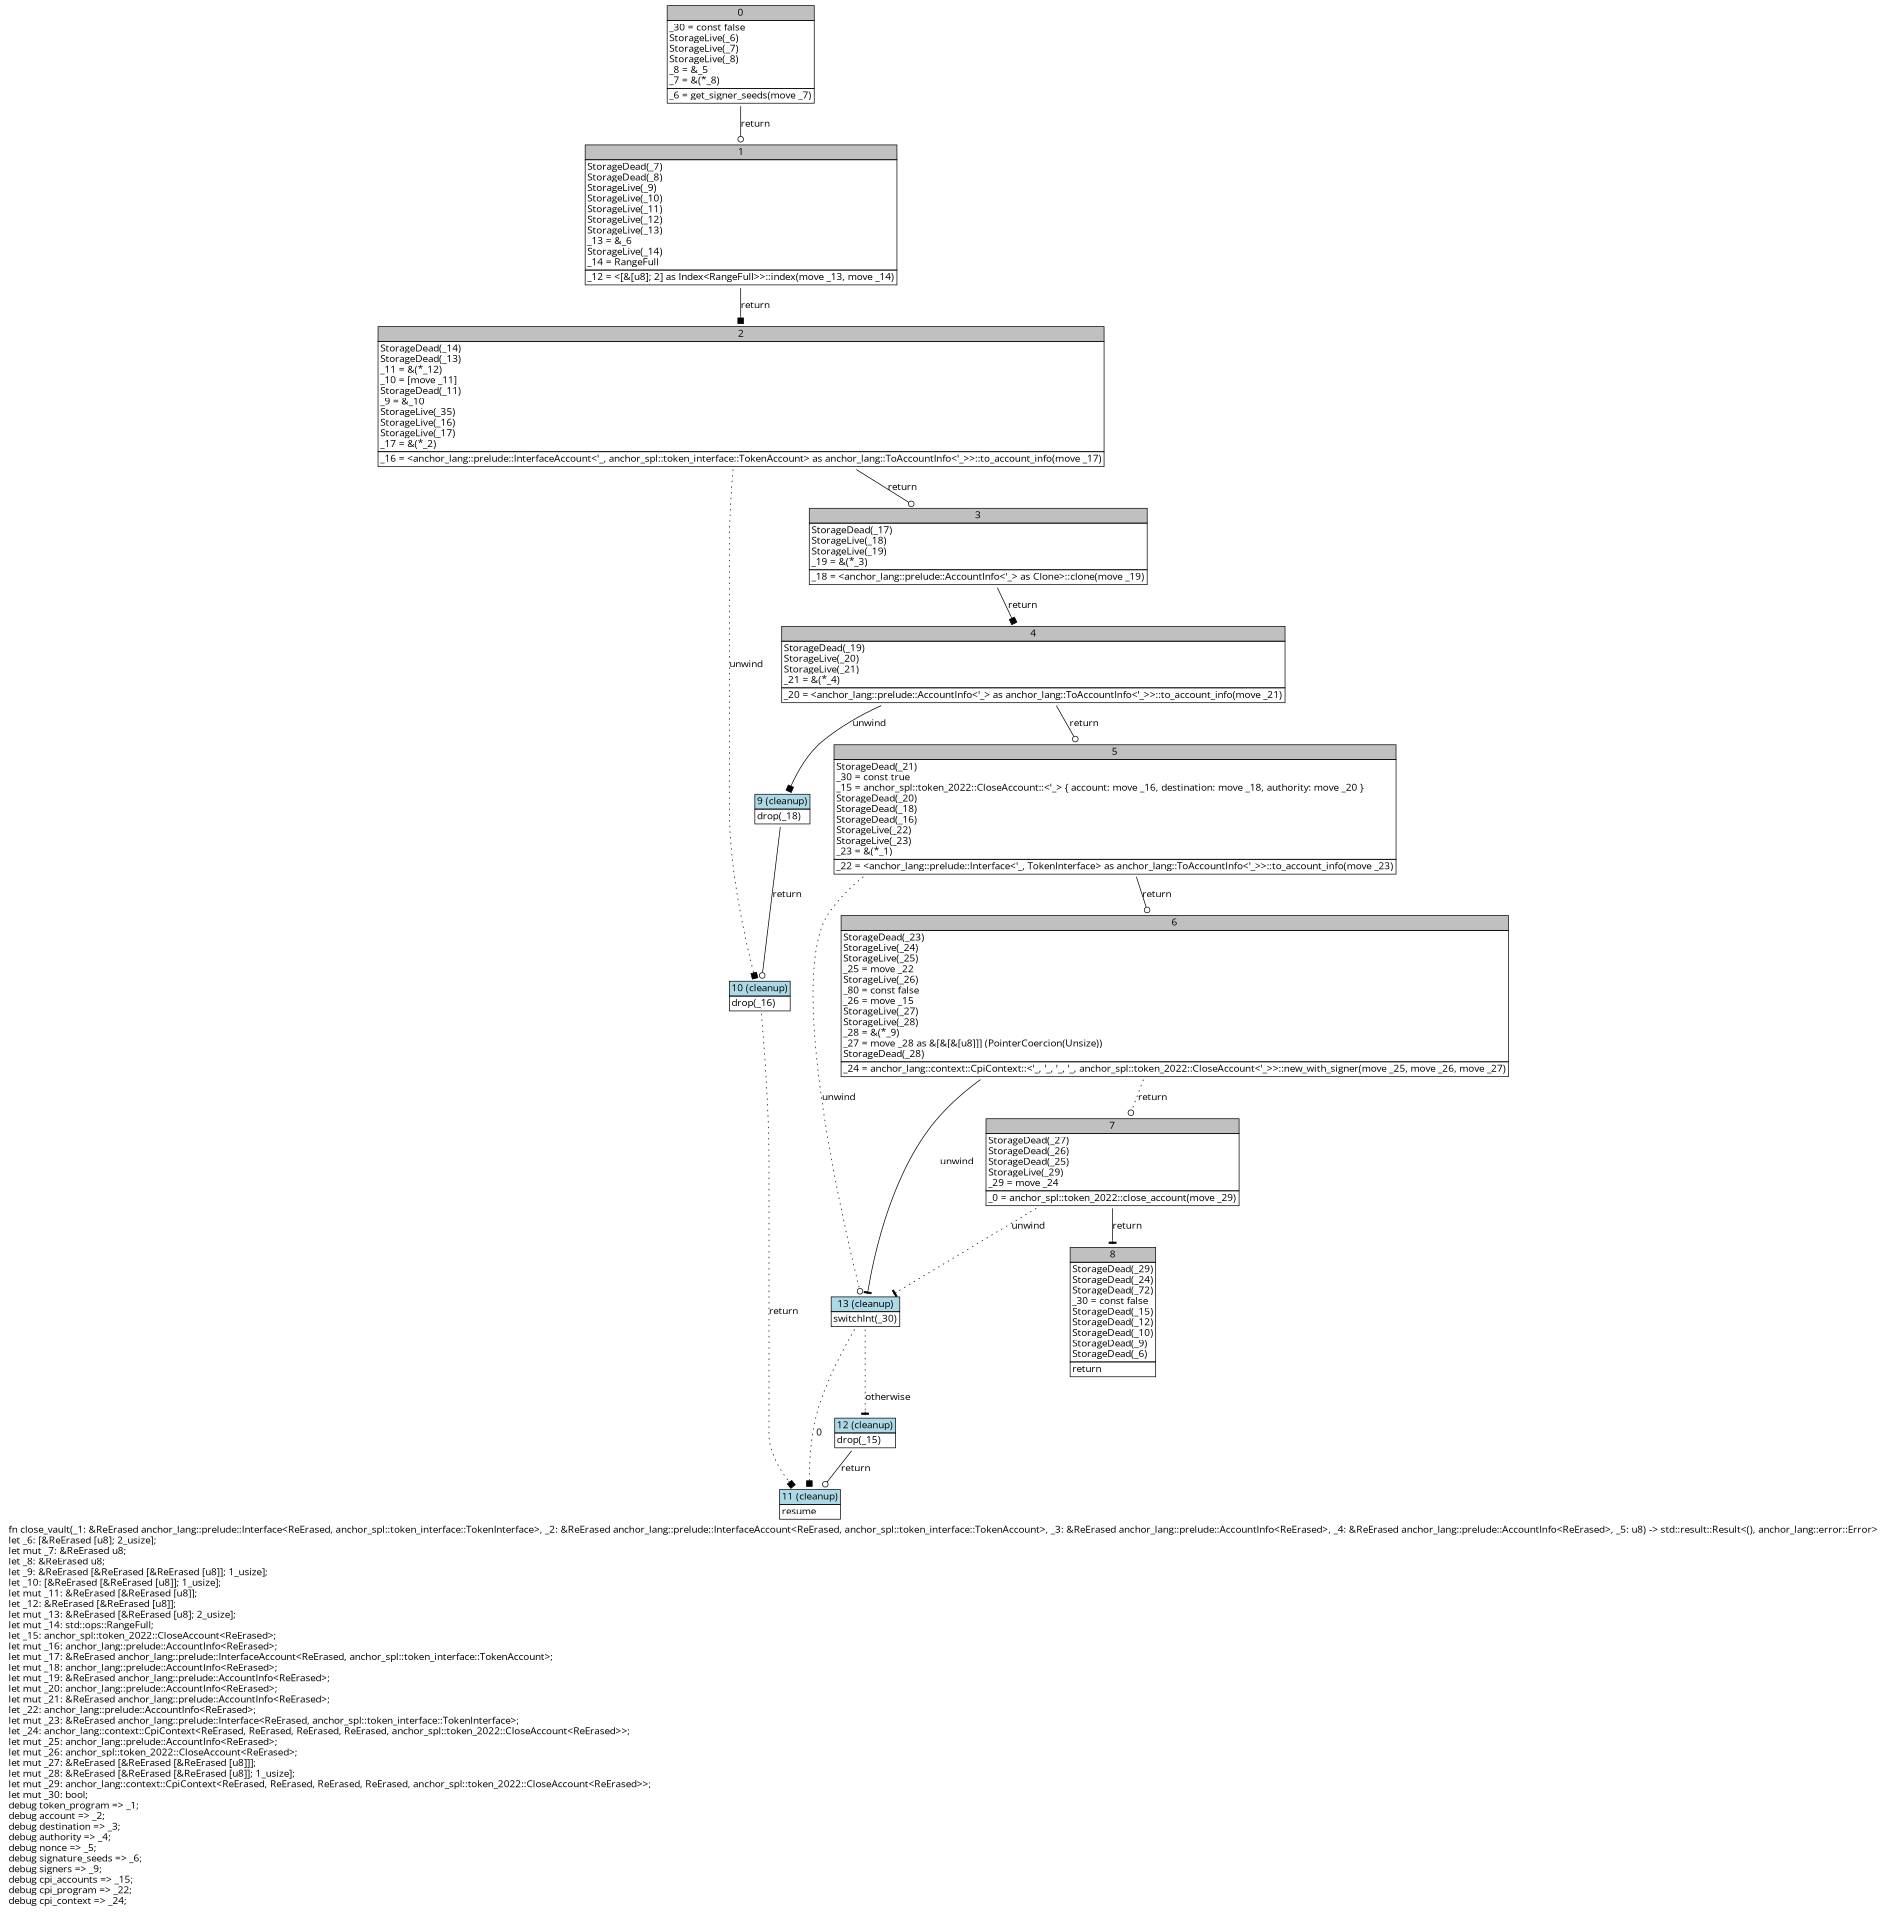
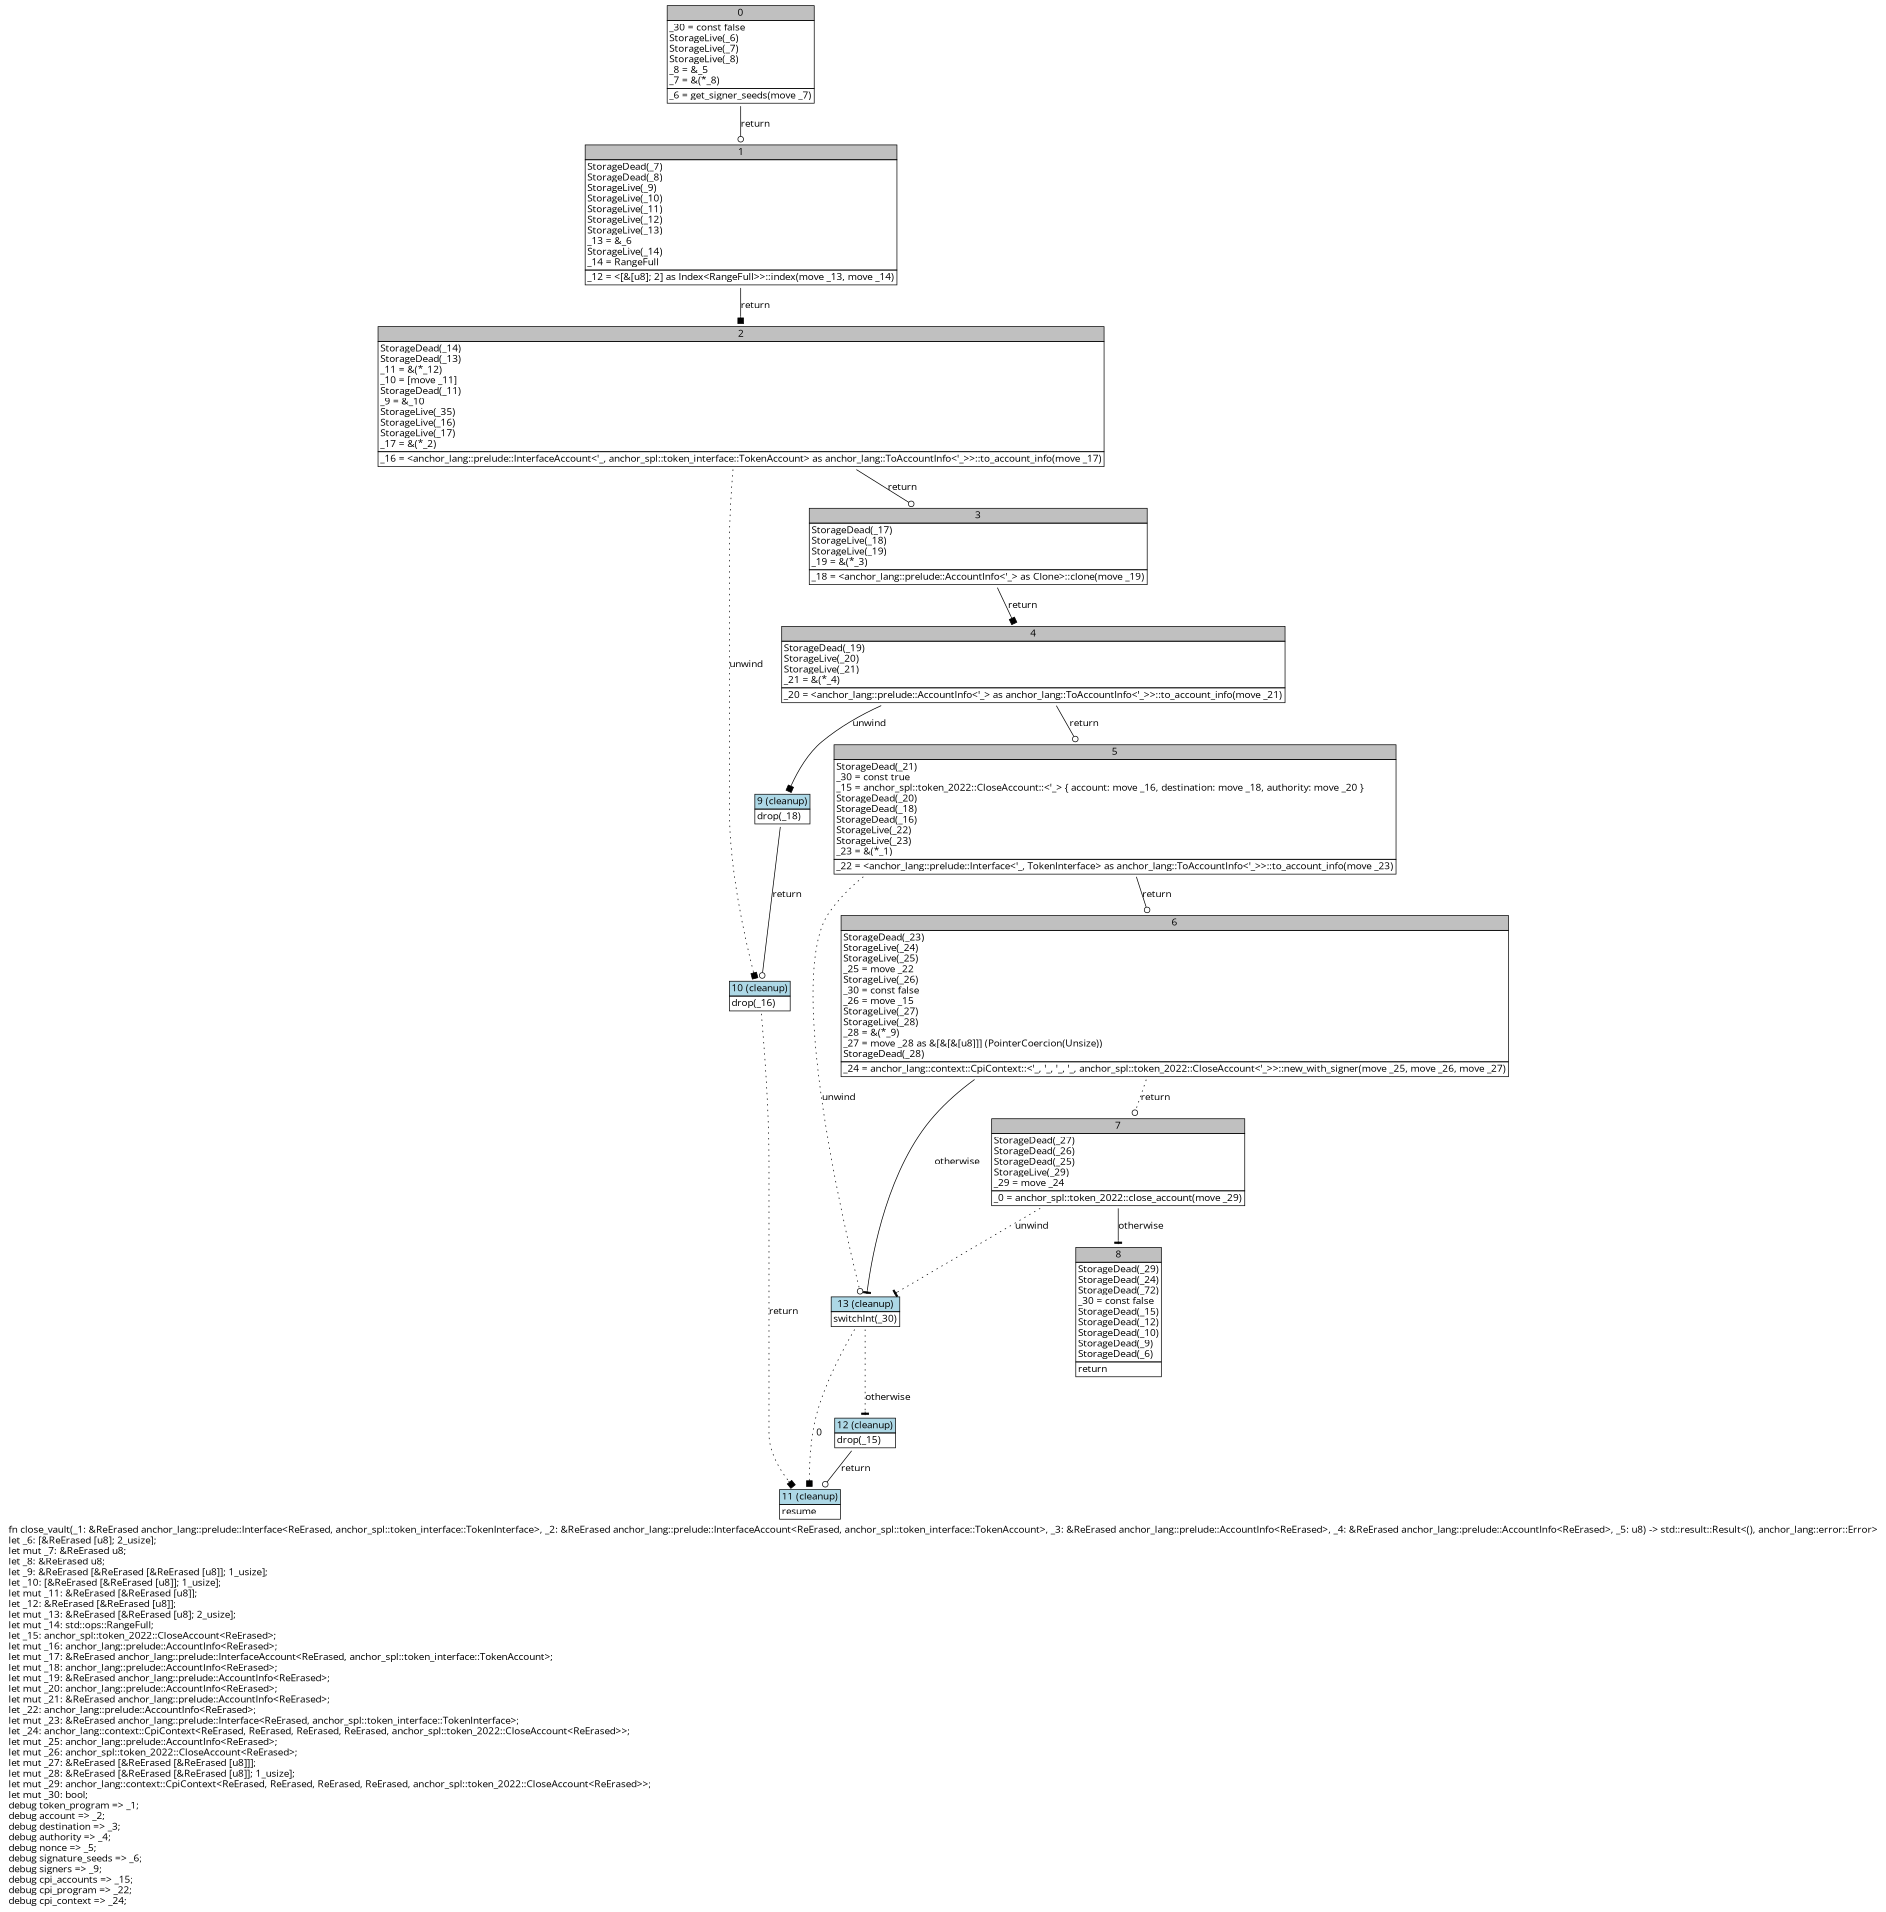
(881, 990) -> (881, 990)
(957, 1162) -> (957, 1162)
(1127, 1226) -> (1141, 1226)
